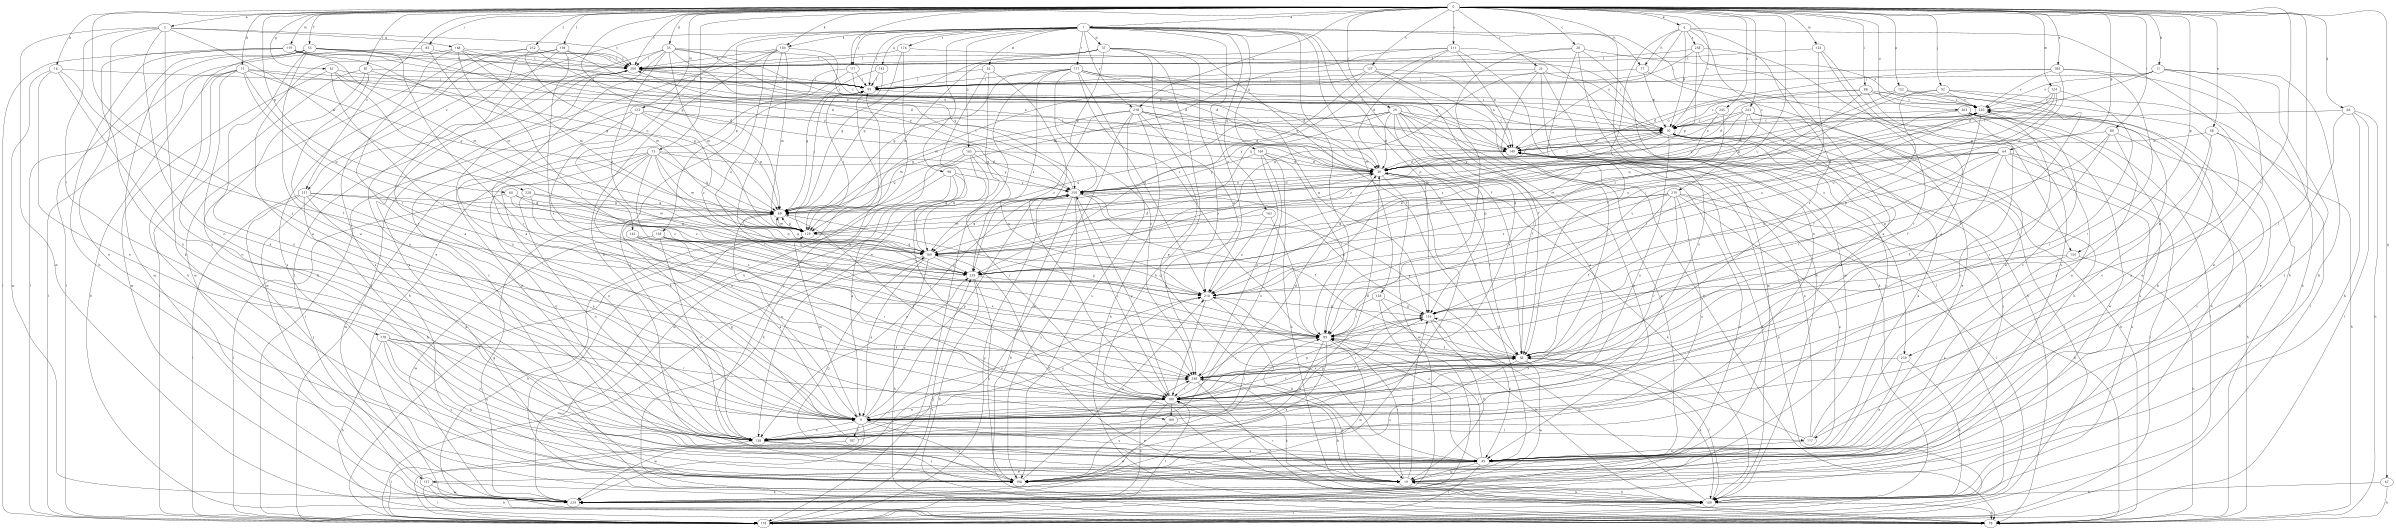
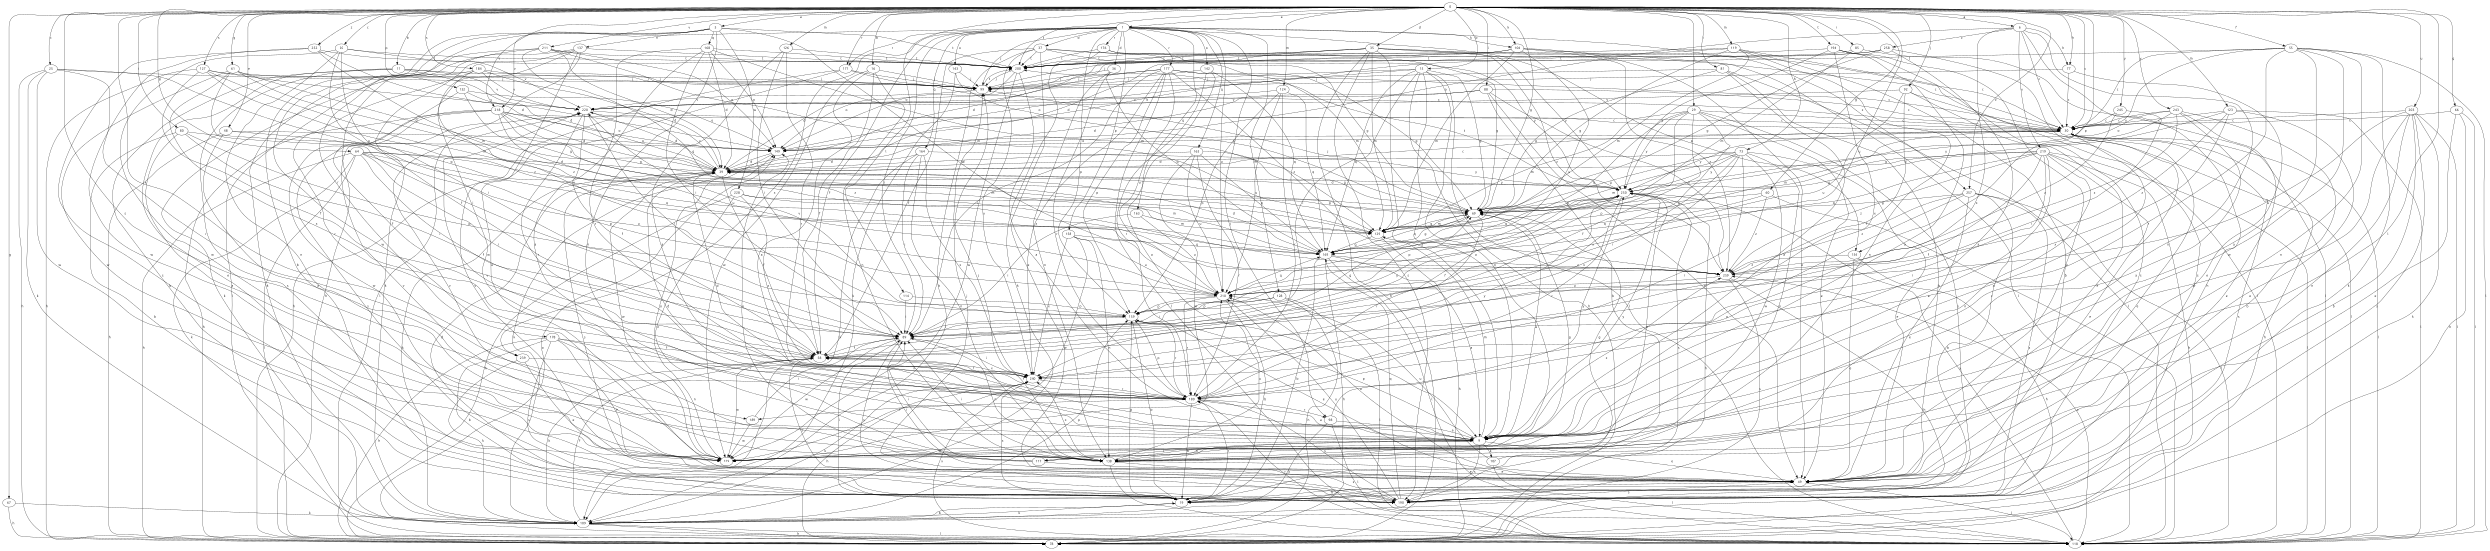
(1385, 139) -> (1384, 168)
none -> (953, 158)
(845, 169) -> (1101, 80)
none -> (906, 296)
none -> (503, 310)
(979, 321) -> (1258, 404)
(1596, 332) -> (1805, 346)
none -> (1433, 391)
(1993, 456) -> (1968, 487)
(956, 472) -> (663, 420)
none -> (363, 494)
